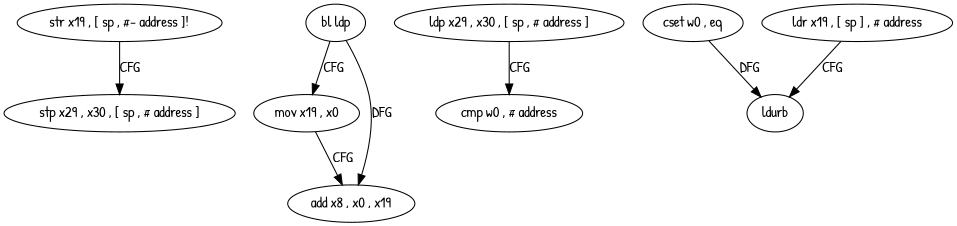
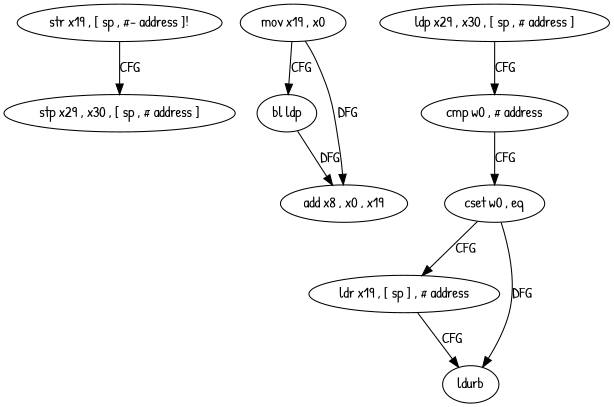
(323, 63) -> (290, 63)
none -> (495, 153)
(343, 158) -> (348, 113)
none -> (454, 245)
